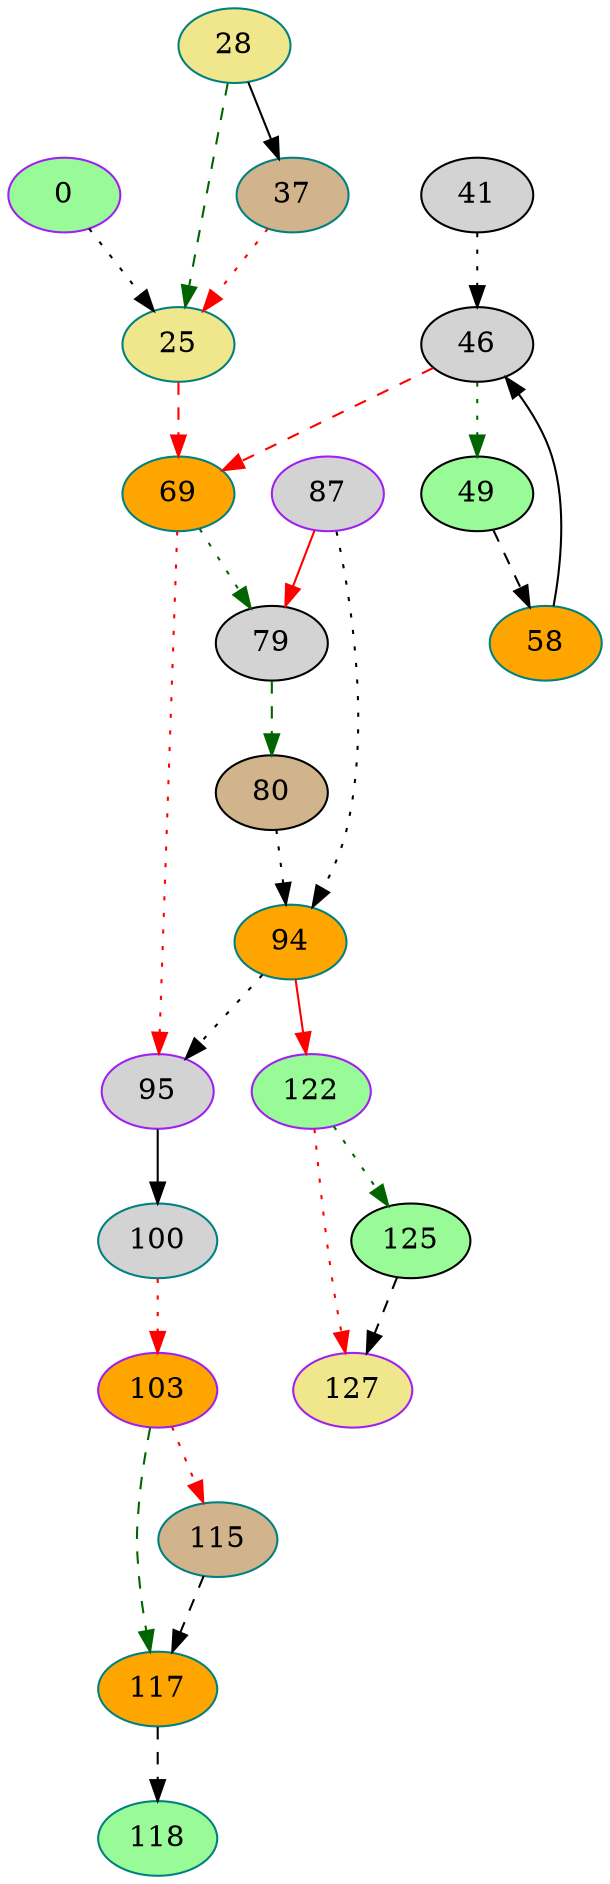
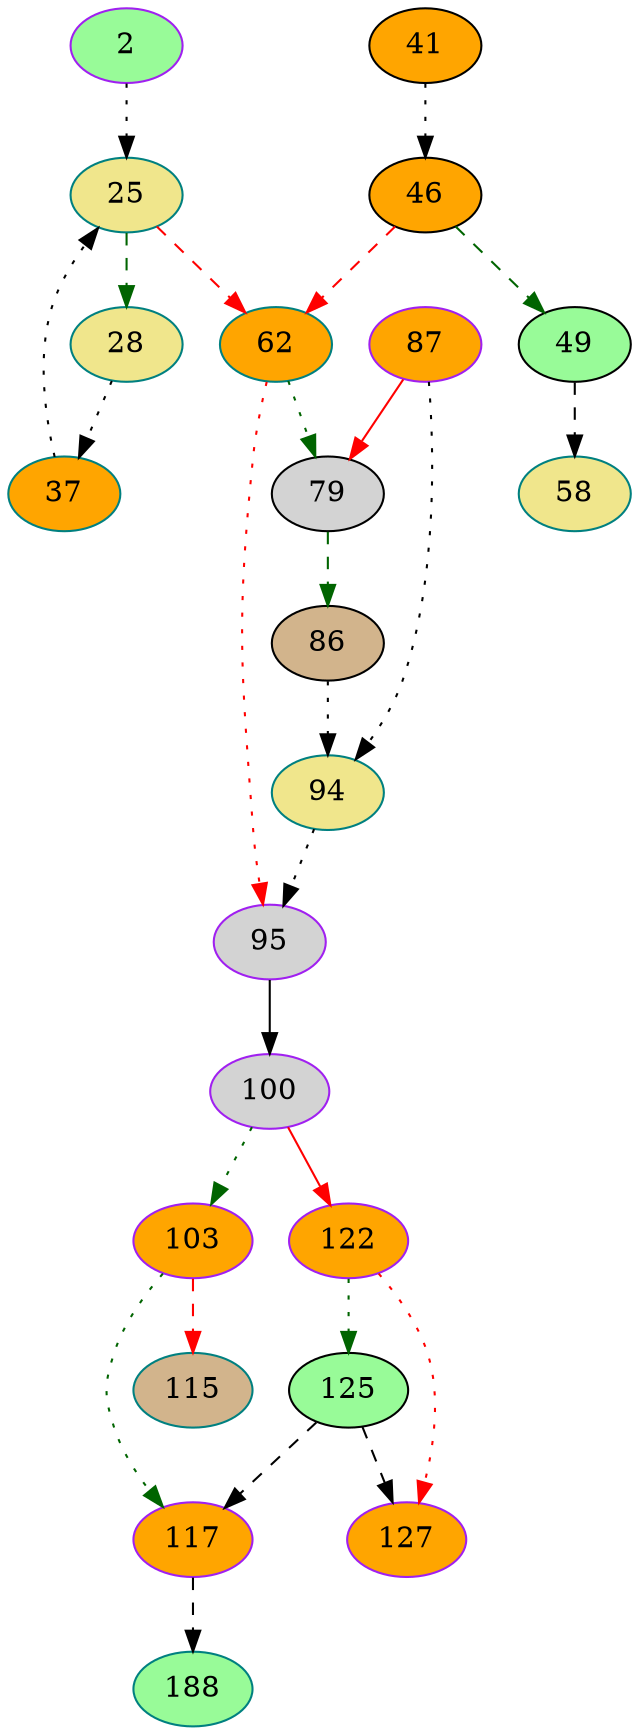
(260, 111) -> (99, 410)
(208, 184) -> (127, 260)
(64, 195) -> (127, 46)
(293, 195) -> (64, 494)
(477, 195) -> (425, 46)
(242, 262) -> (45, 347)
(477, 344) -> (425, 195)
(477, 409) -> (492, 262)
(178, 494) -> (276, 344)
(328, 494) -> (425, 344)
(560, 496) -> none
(546, 643) -> (575, 494)
(272, 793) -> (328, 643)
(290, 942) -> (328, 793)
(299, 1006) -> (304, 1157)
(311, 1091) -> (349, 1241)
(158, 1241) -> (270, 1091)
(158, 1305) -> (237, 1156)
(353, 1390) -> (407, 1540)
(184, 1455) -> (193, 1305)
(137, 1529) -> (107, 1380)
(192, 1604) -> (278, 1458)
(158, 1689) -> (193, 1540)
(158, 1838) -> (193, 1689)
